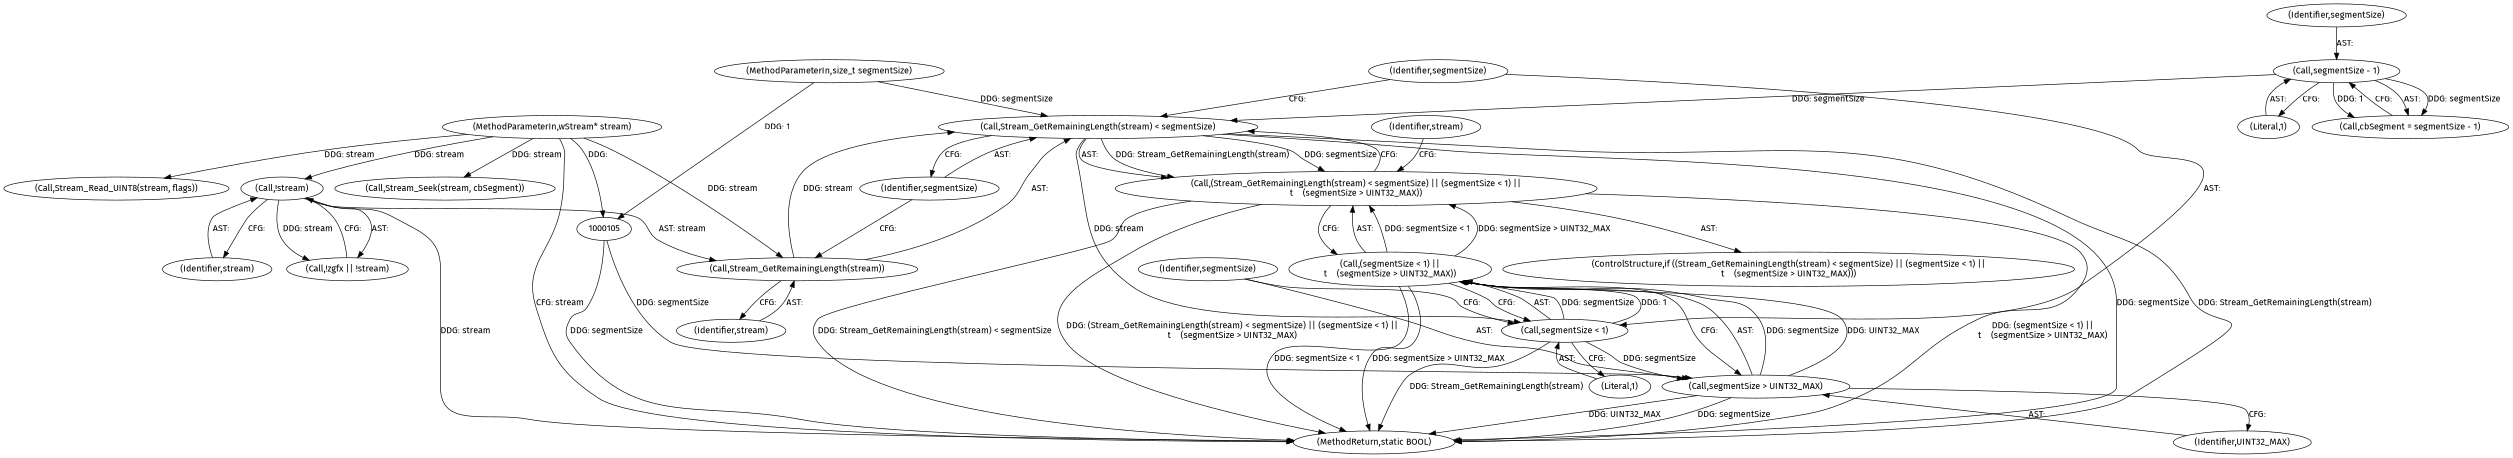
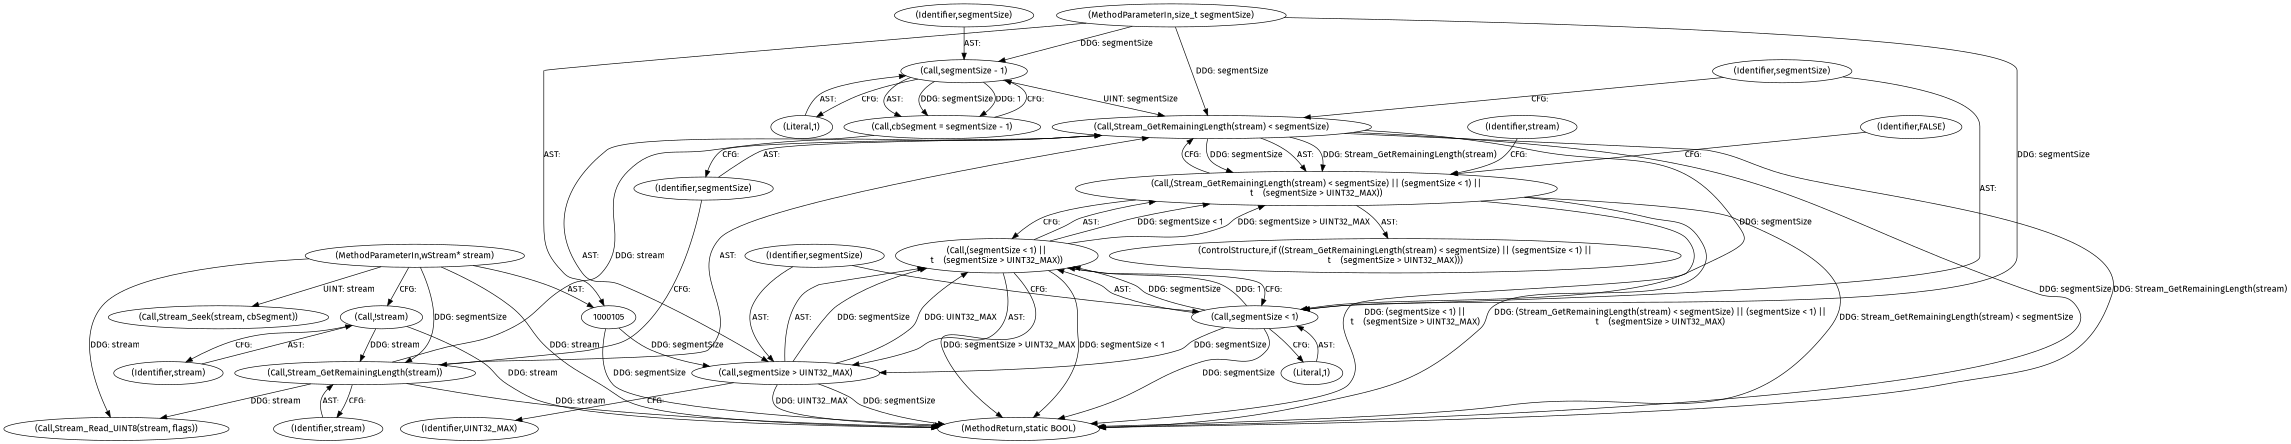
none -> (1069, 43)
(1828, 99) -> (1141, 99)
(777, 127) -> (553, 155)
none -> (1911, 127)
none -> (2017, 153)
(440, 155) -> (409, 289)
(537, 155) -> (349, 289)
(599, 155) -> (577, 289)
(733, 189) -> (471, 317)
(682, 229) -> (395, 345)
(1119, 229) -> (1776, 222)
(347, 269) -> none
(560, 303) -> (575, 345)
(1711, 331) -> (1018, 317)
(1496, 387) -> (1239, 373)
none -> (239, 400)
(1972, 412) -> (581, 177)
none -> (668, 415)
